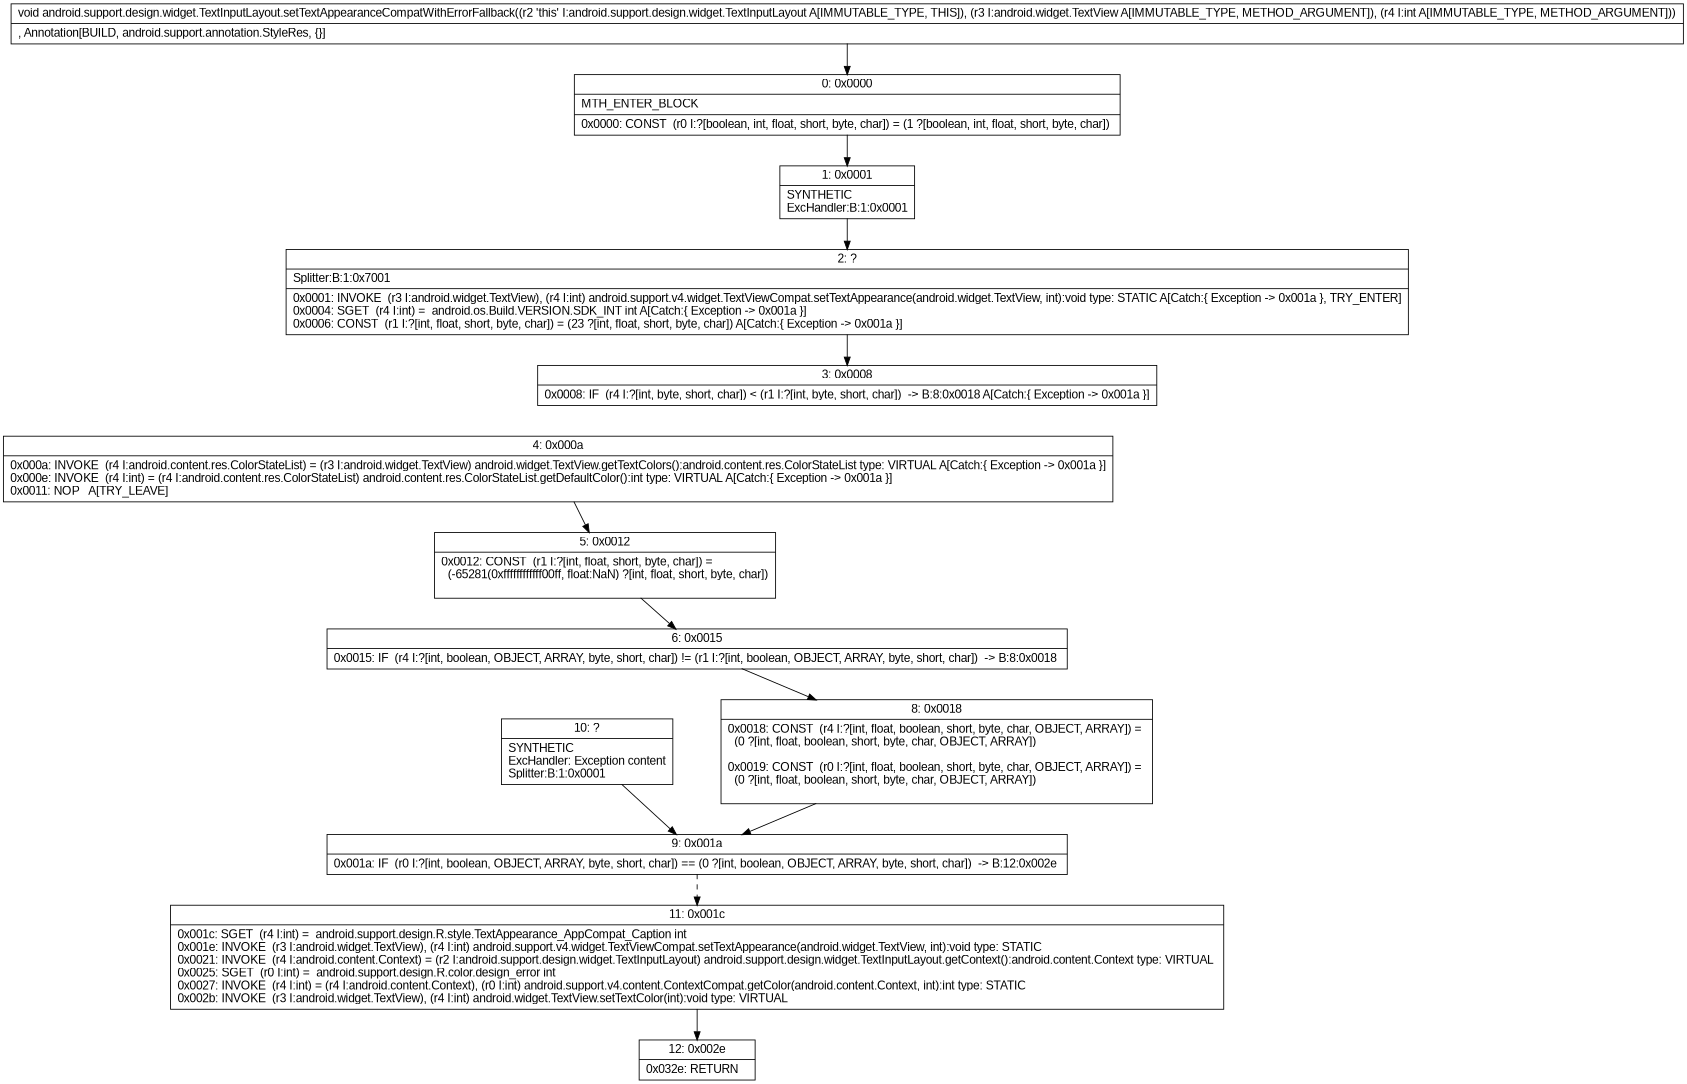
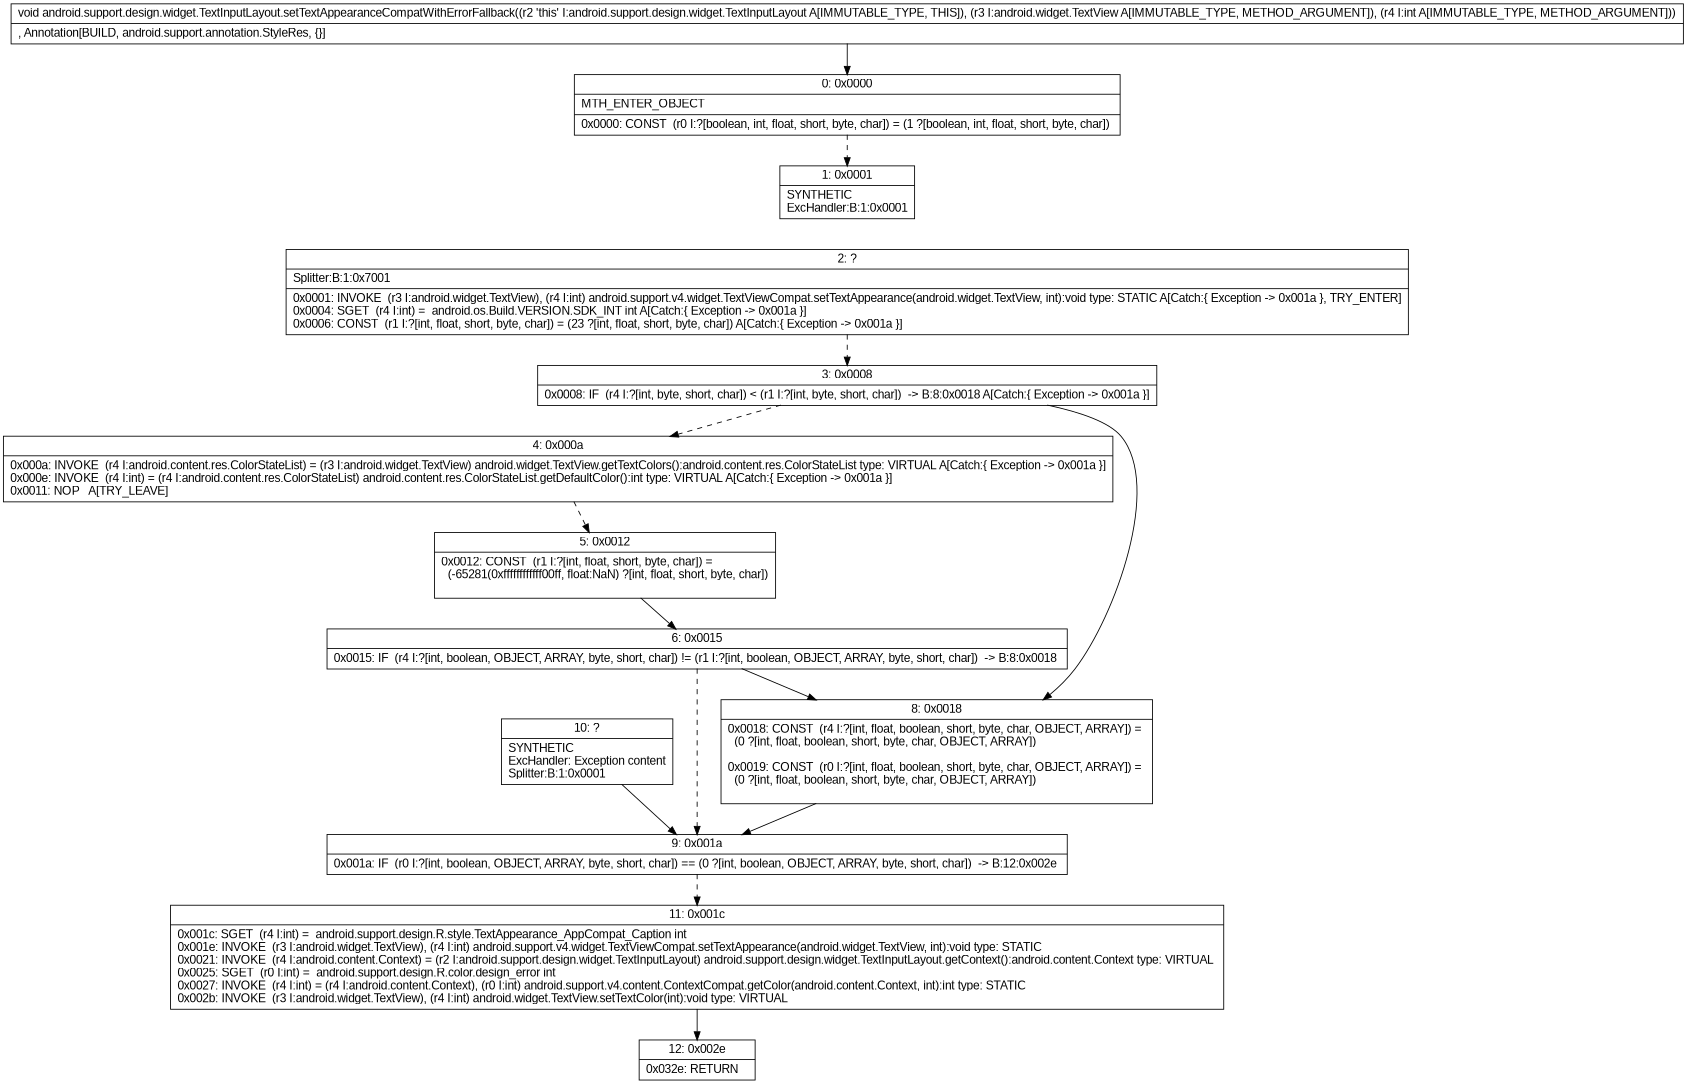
(640, 104) -> (643, 104)
(847, 146) -> (847, 146)
(847, 230) -> none
(847, 346) -> (847, 346)
none -> (730, 420)
(580, 513) -> (580, 513)
none -> (1132, 534)
none -> (697, 747)
